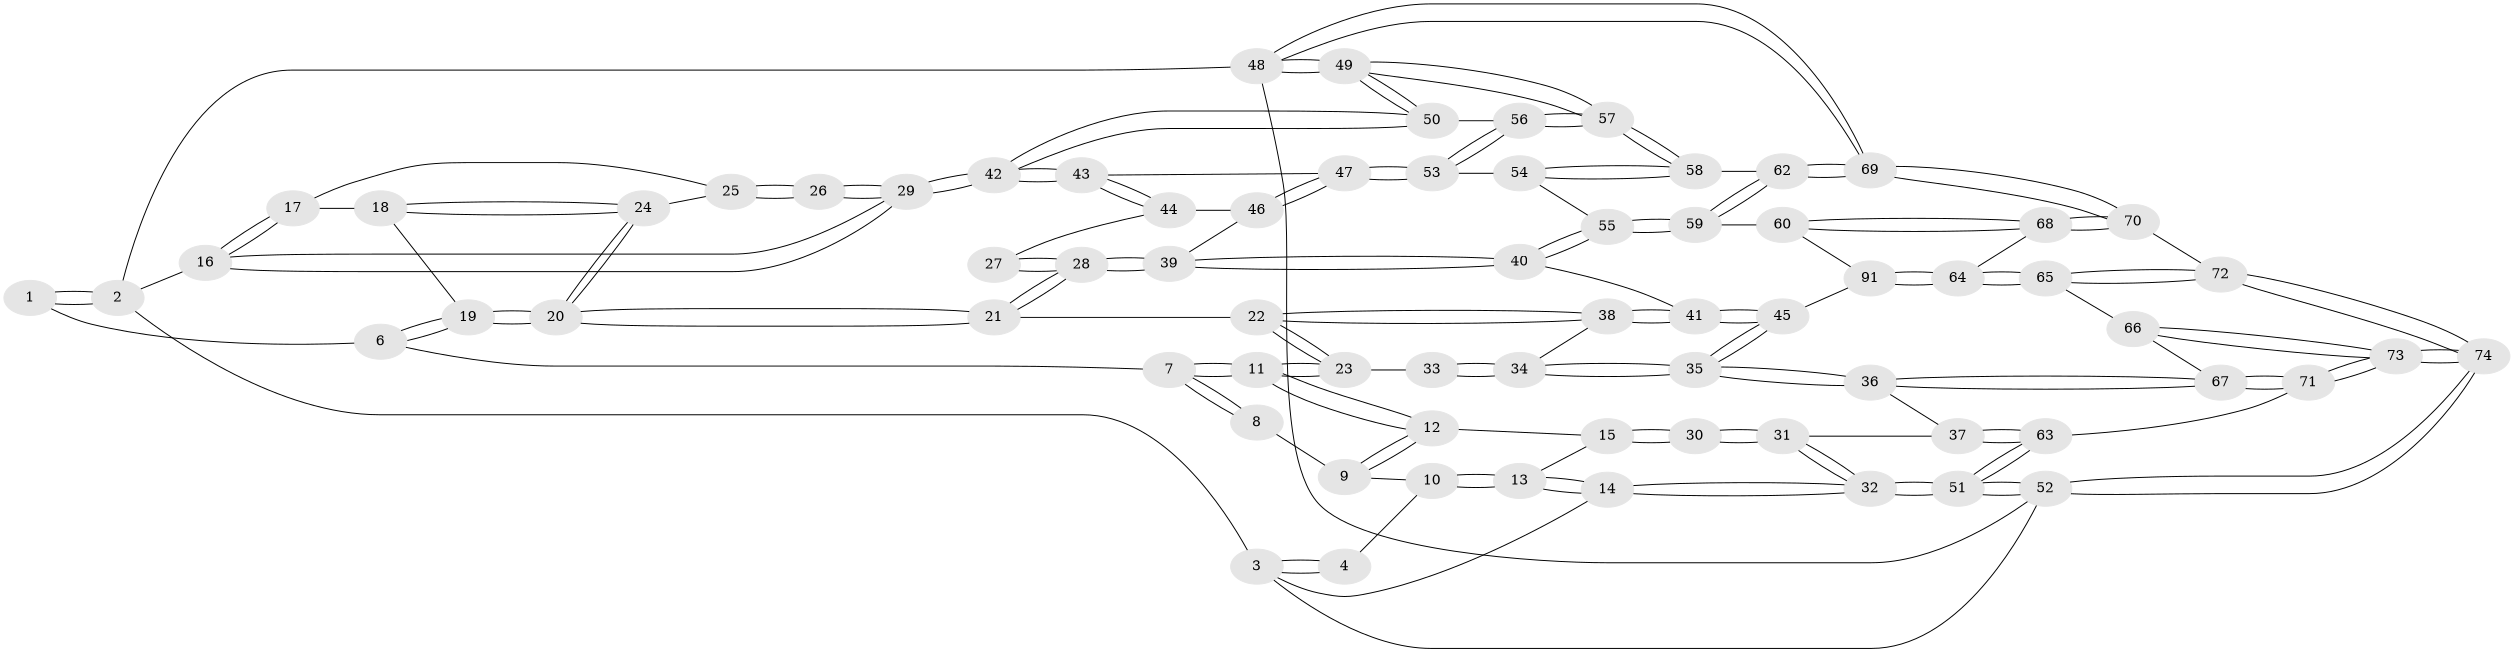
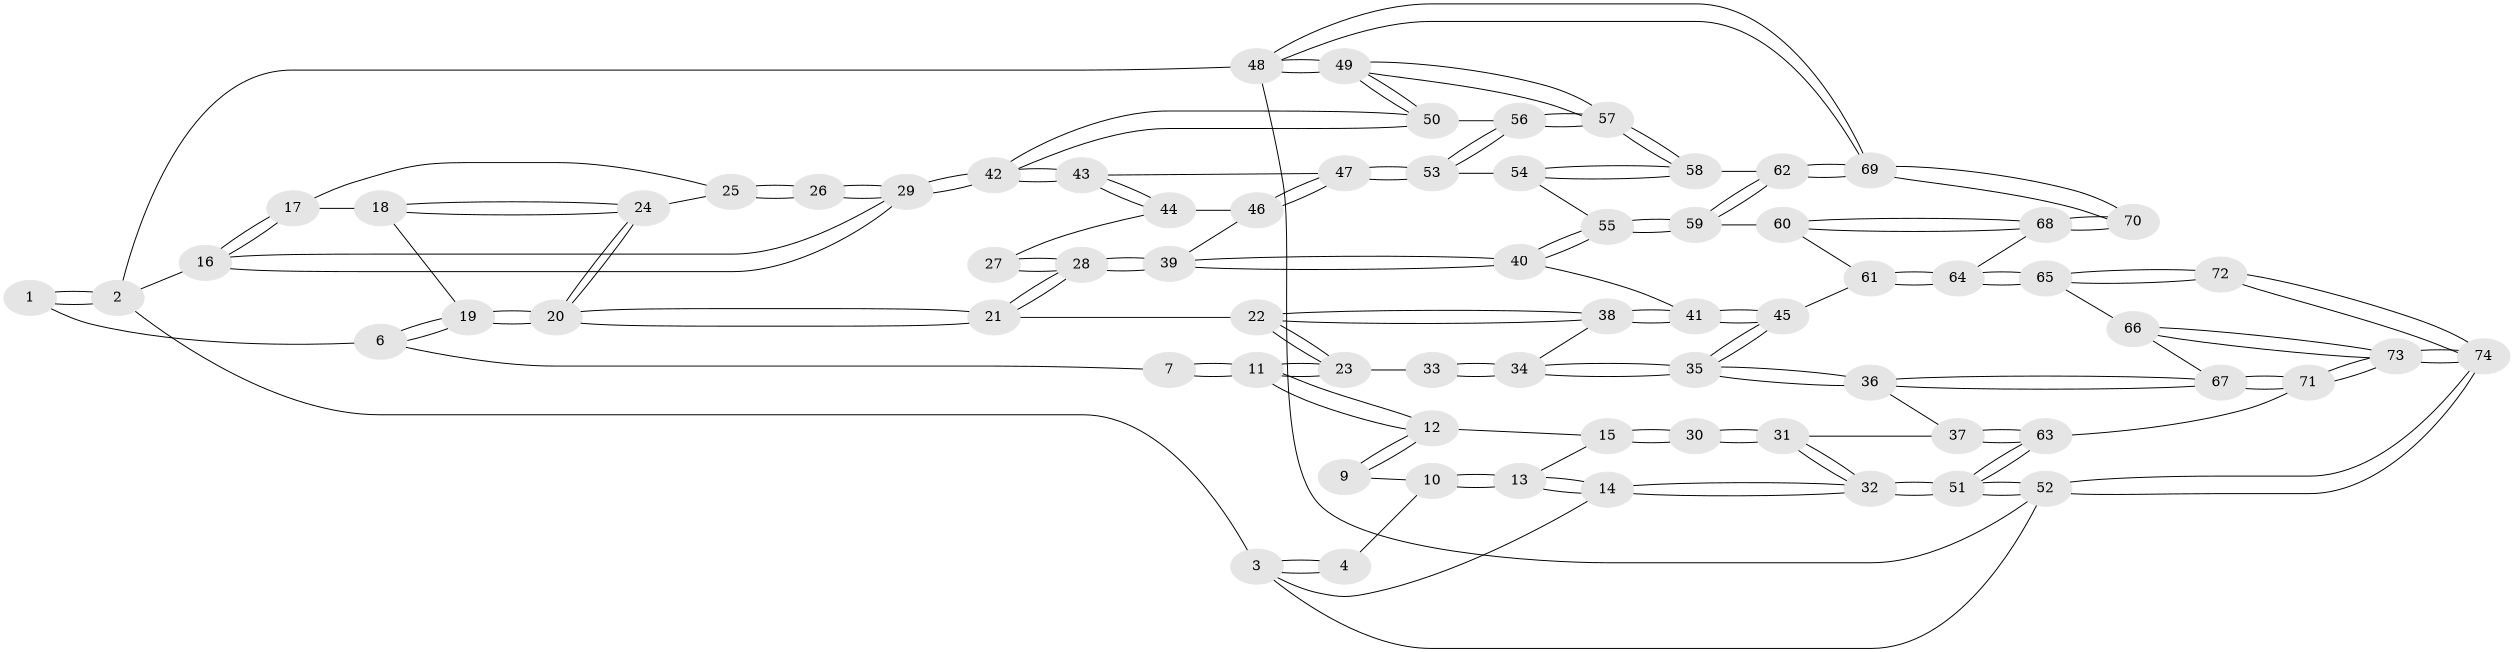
(2177, 248) -> none
(1870, 278) -> (1870, 278)
(1257, 423) -> none
